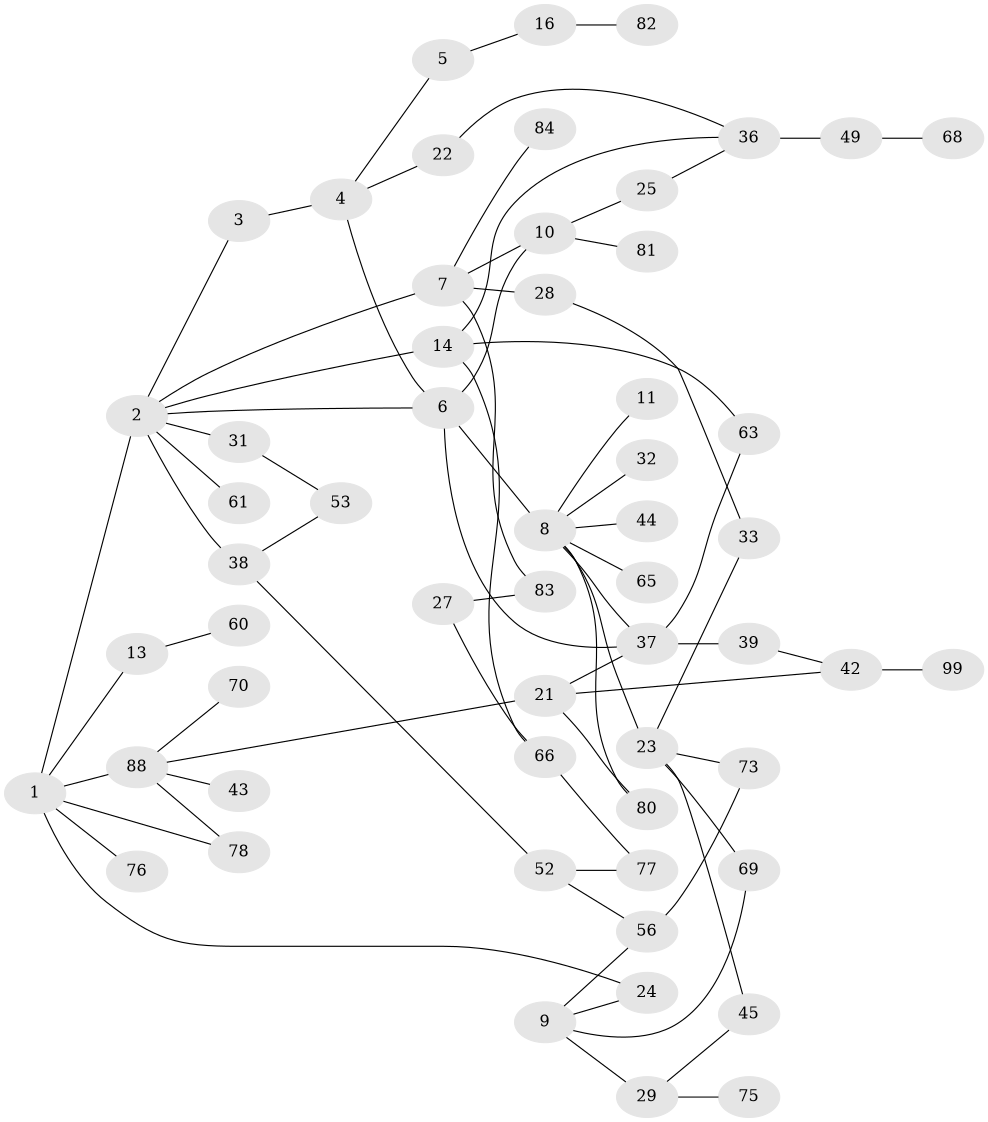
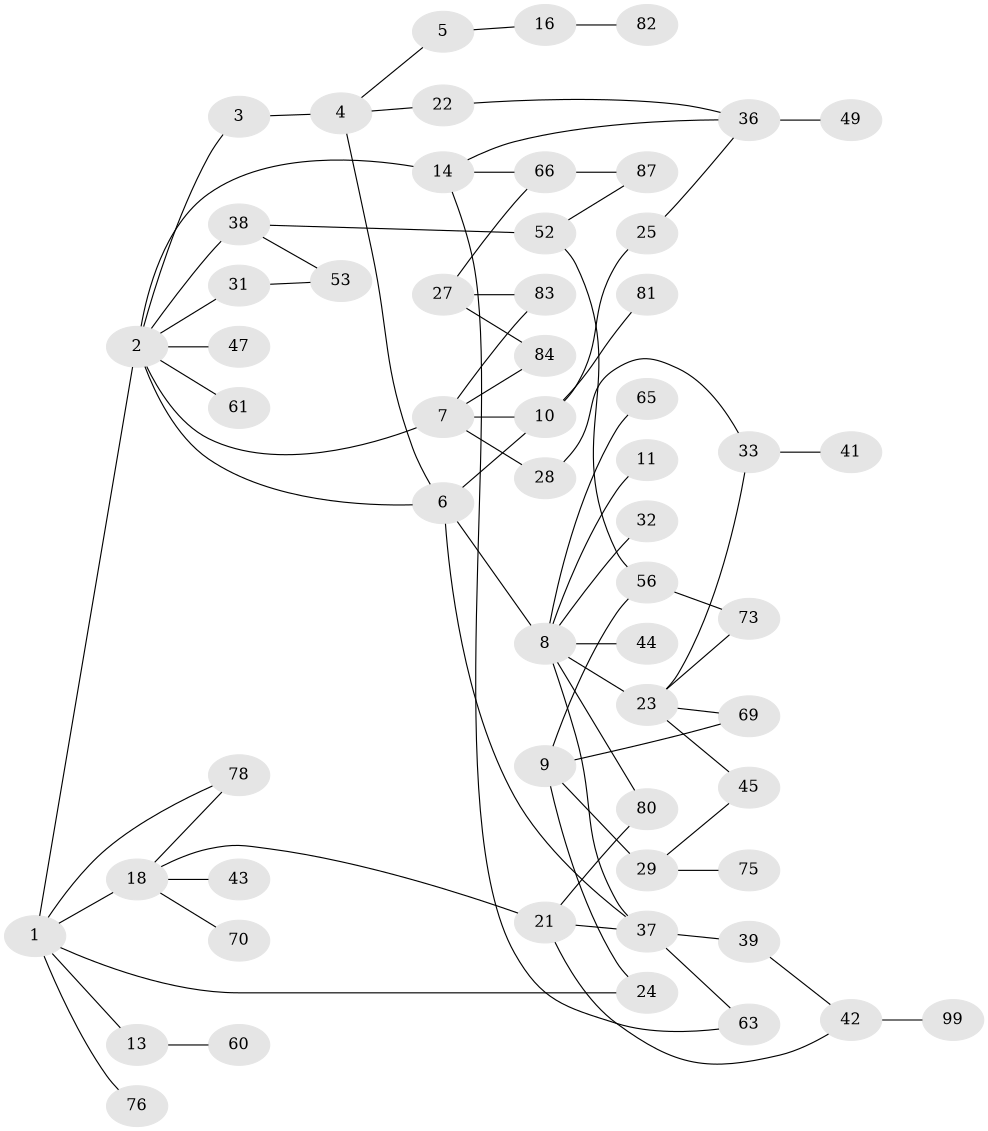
(953, 138) -> none
none -> (494, 325)
none -> (239, 347)
none -> (851, 452)
(137, 767) -> (137, 879)
(647, 870) -> (647, 172)
